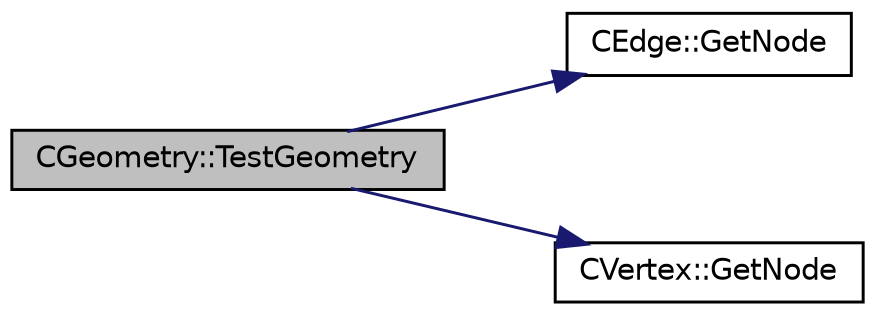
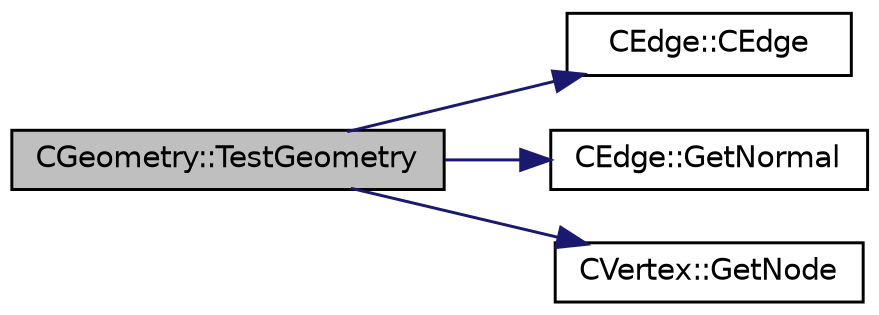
(709, 44) -> (709, 44)
none -> (709, 160)
